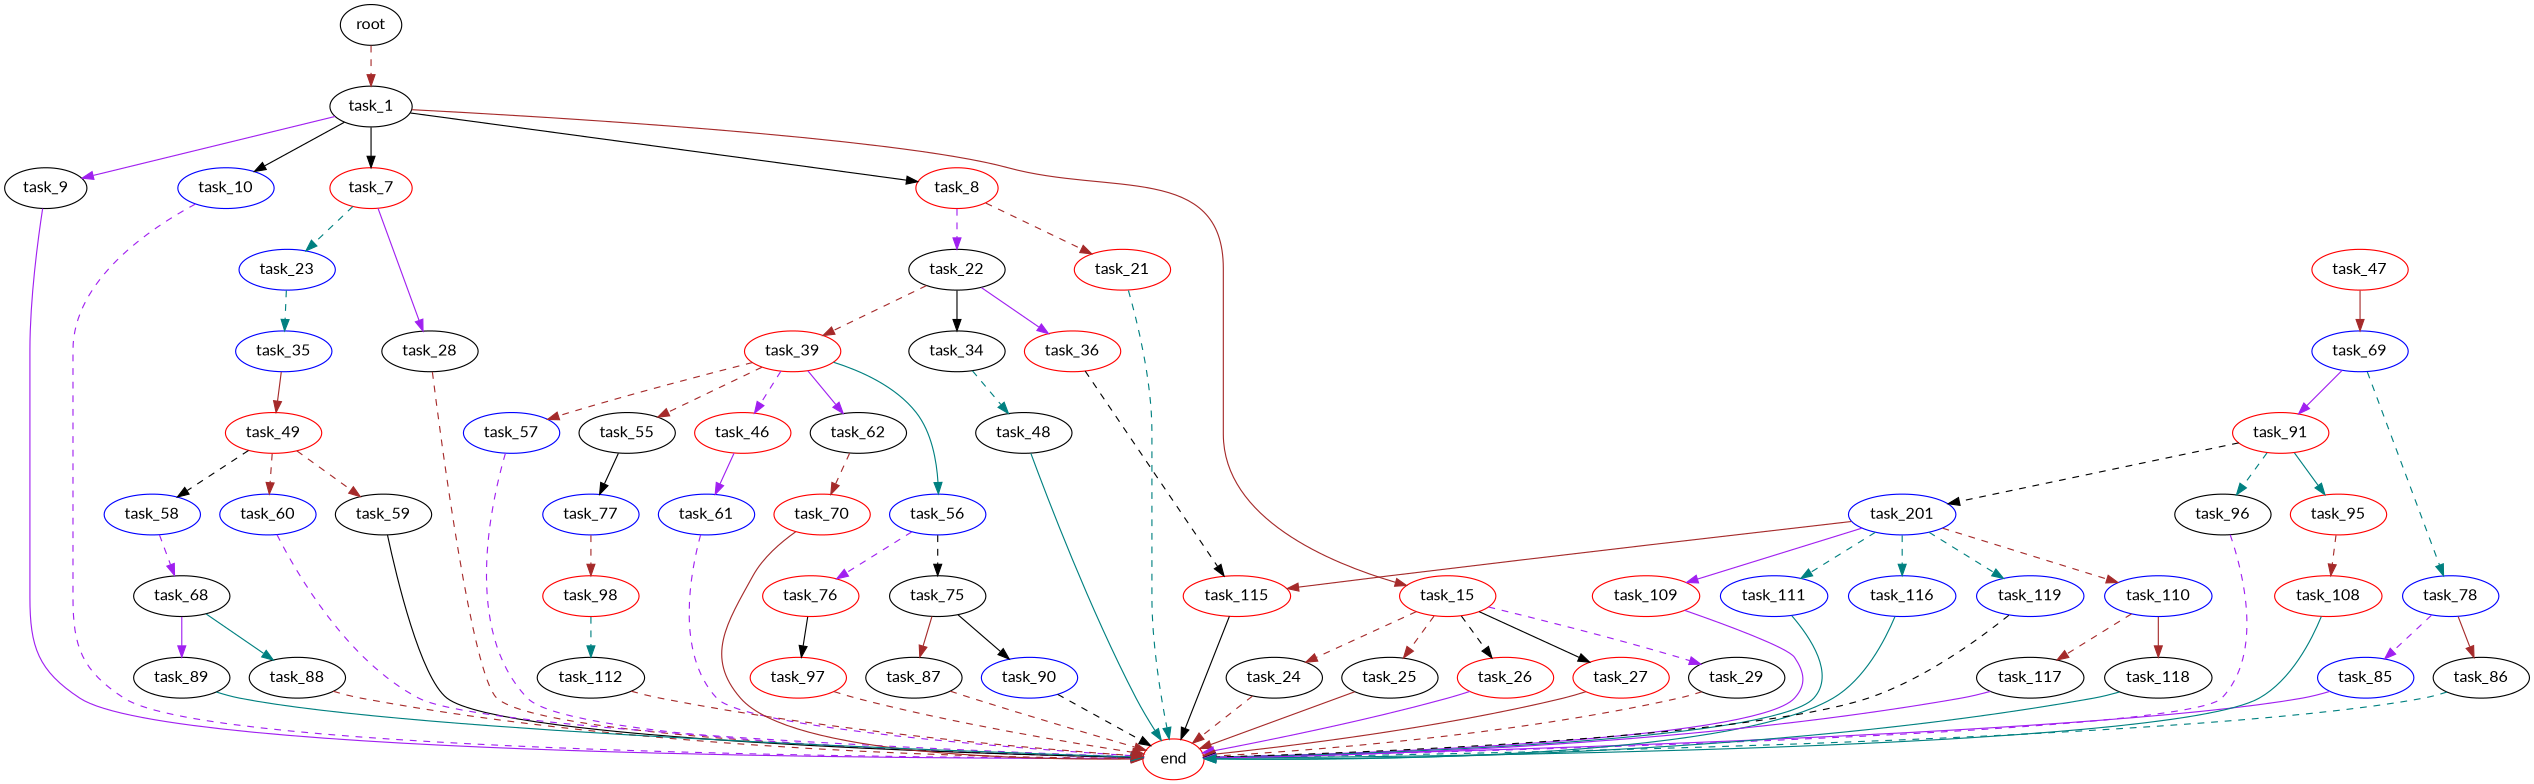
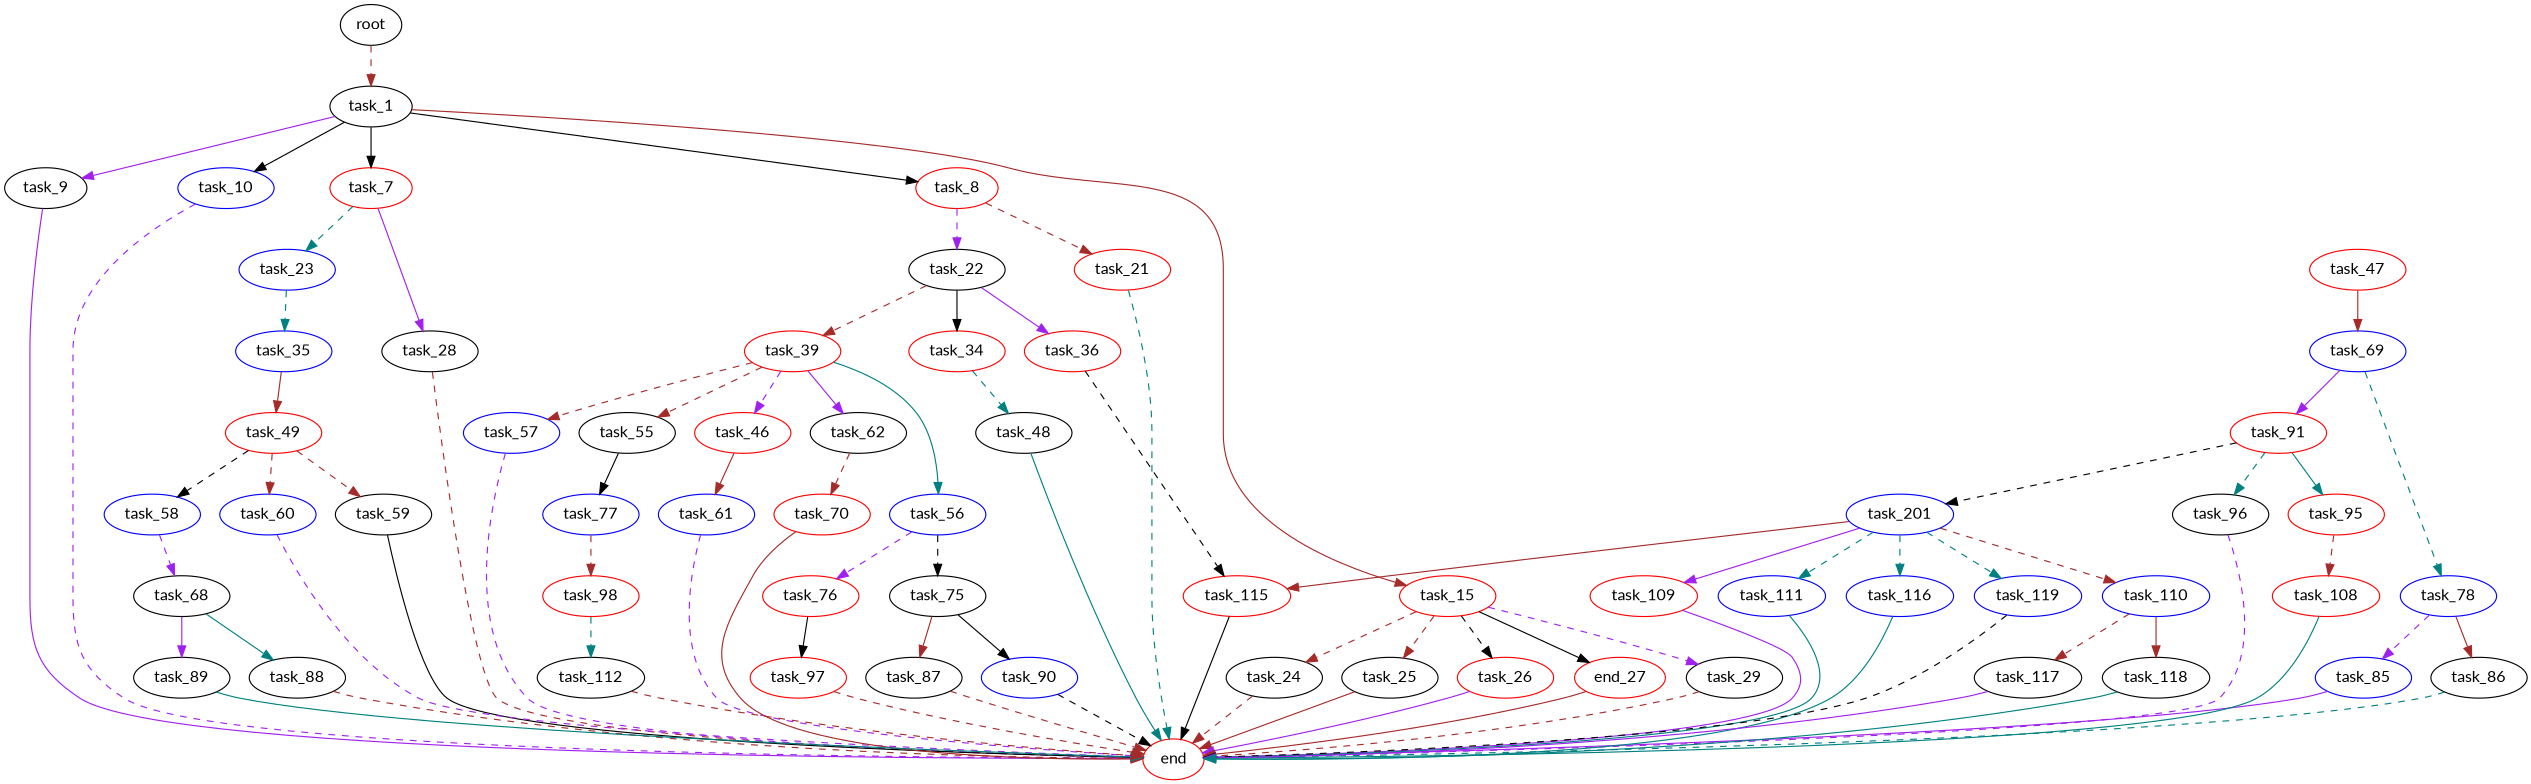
(957, 351) -> (957, 351)
(727, 469) -> (727, 469)
(1621, 678) -> (1620, 678)
